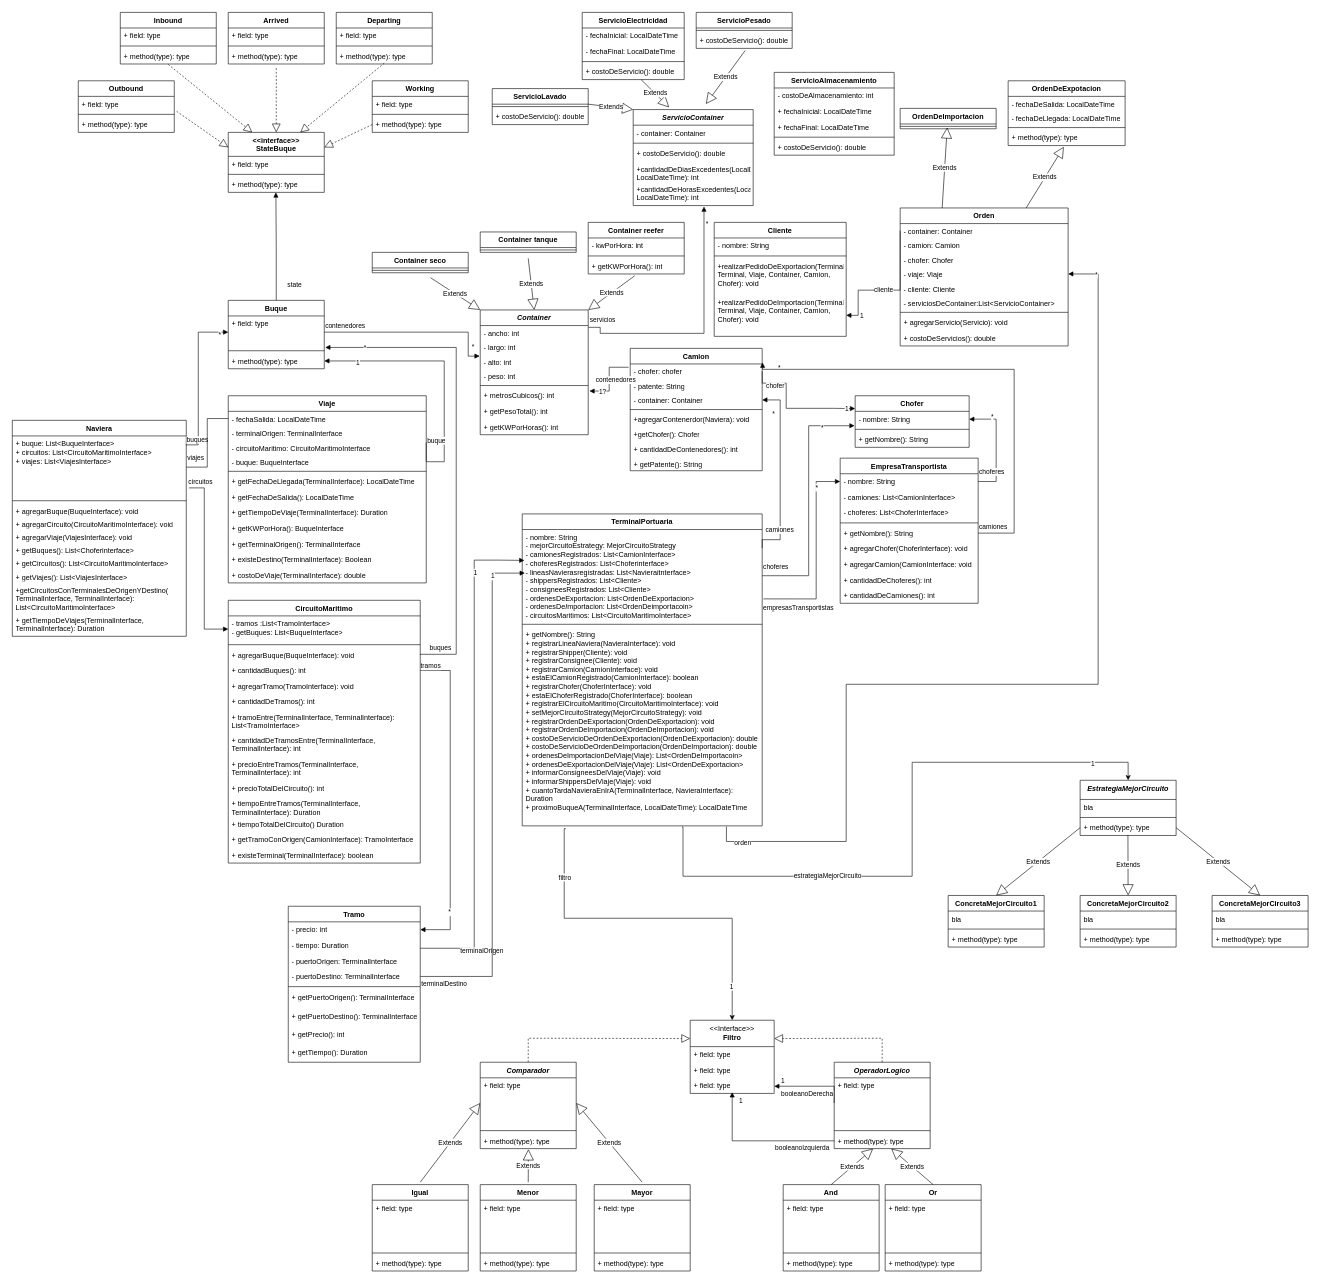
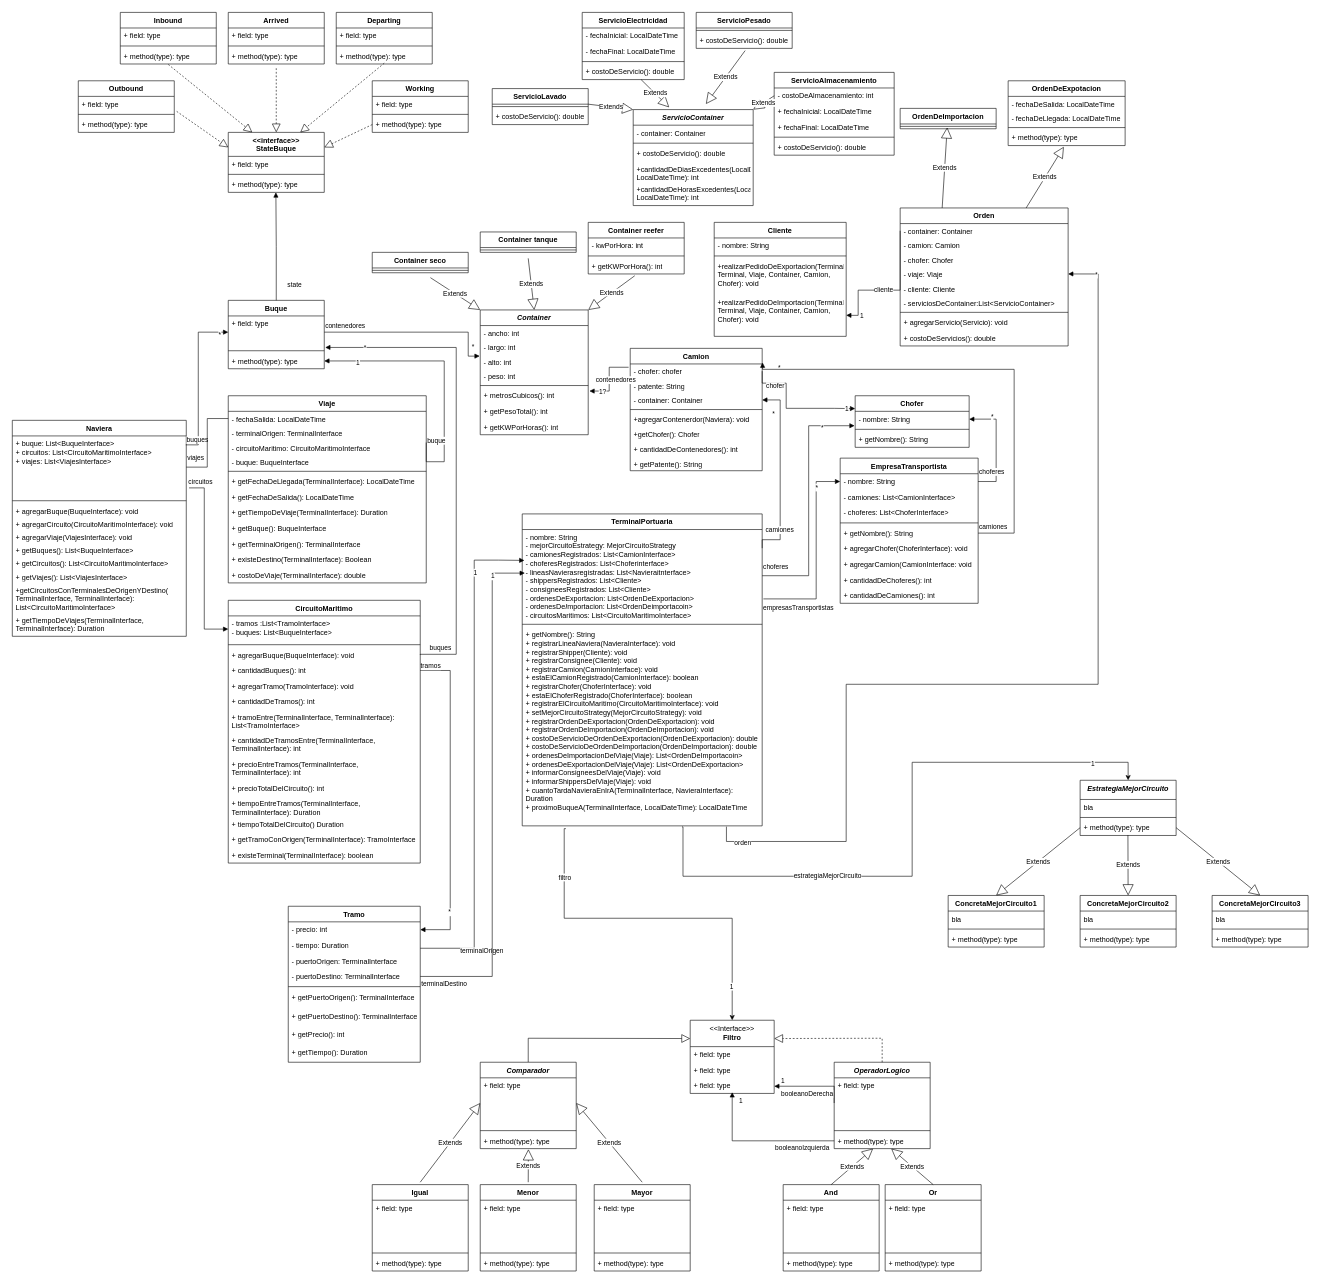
none -> (767, 100)
(648, 333) -> none
(294, 529) -> (286, 529)
(84, 551) -> (83, 551)
(295, 629) -> (289, 629)
(325, 845) -> (325, 845)
(594, 1038) -> (594, 1038)
